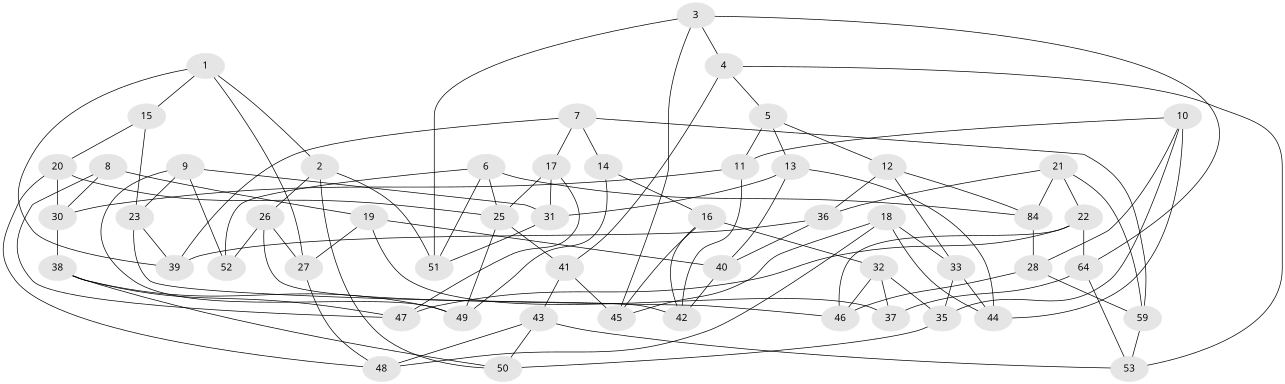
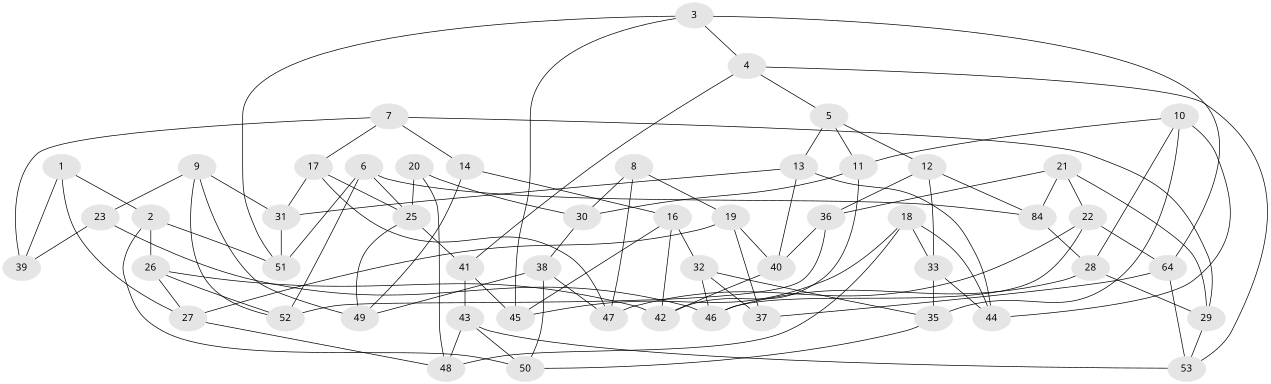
(147, 116) -> none
(466, 236) -> (567, 302)
(1143, 318) -> (1206, 318)
